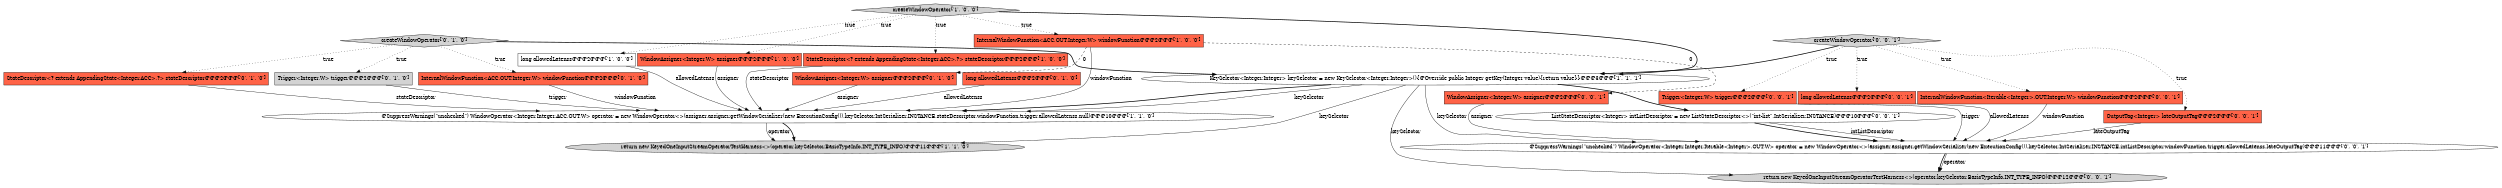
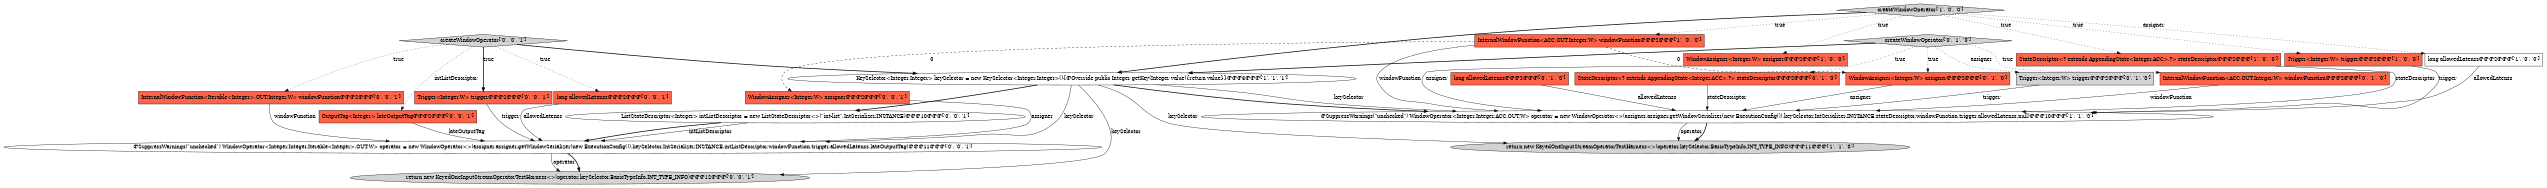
(850, 25) -> (2154, 25)
none -> (1928, 58)
(402, 60) -> (1981, 60)
none -> (2353, 60)
(1795, 68) -> (483, 67)
(2182, 79) -> (456, 79)
